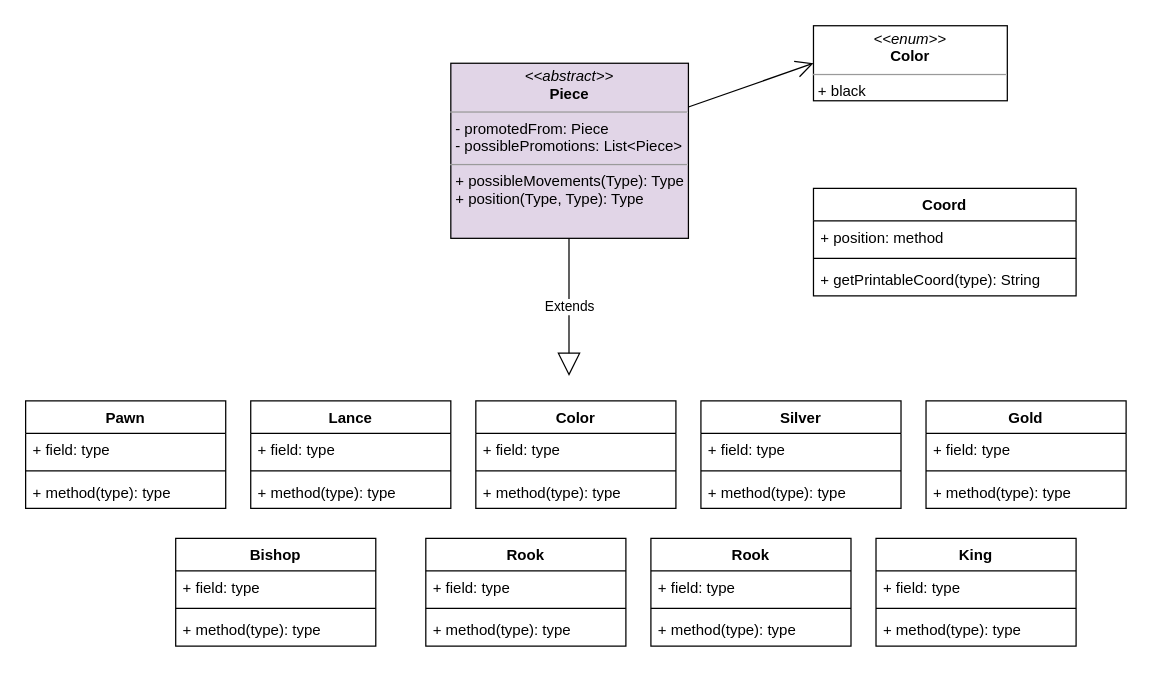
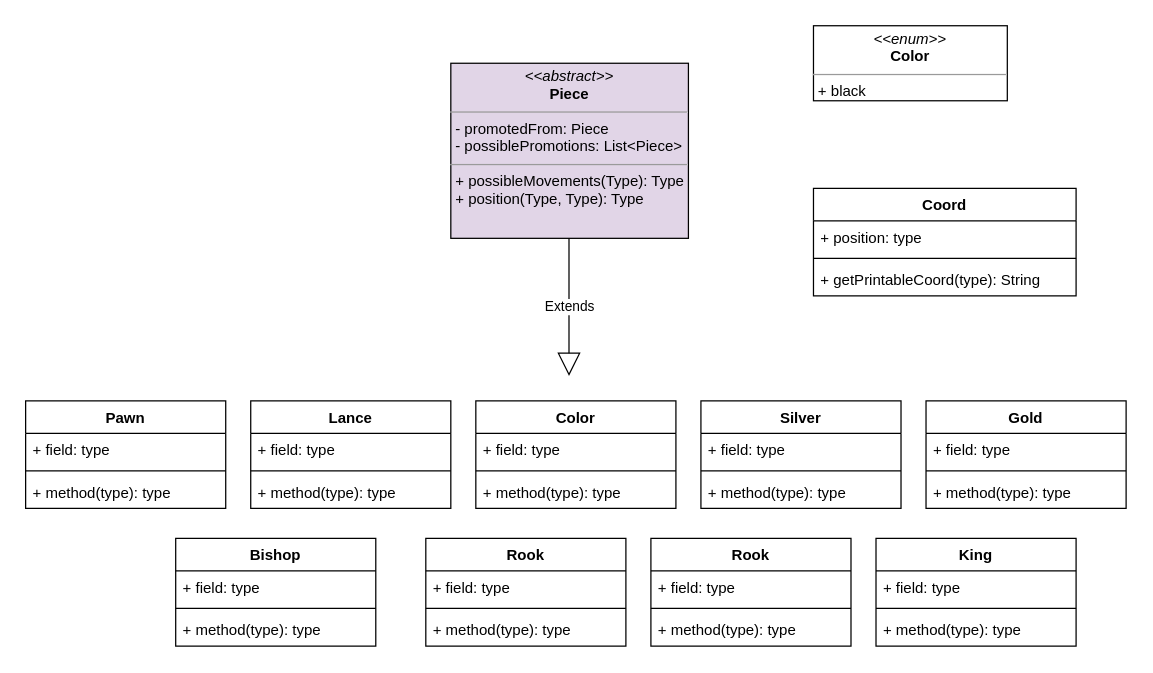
(749, 86) -> none
(886, 238) -> (877, 238)
